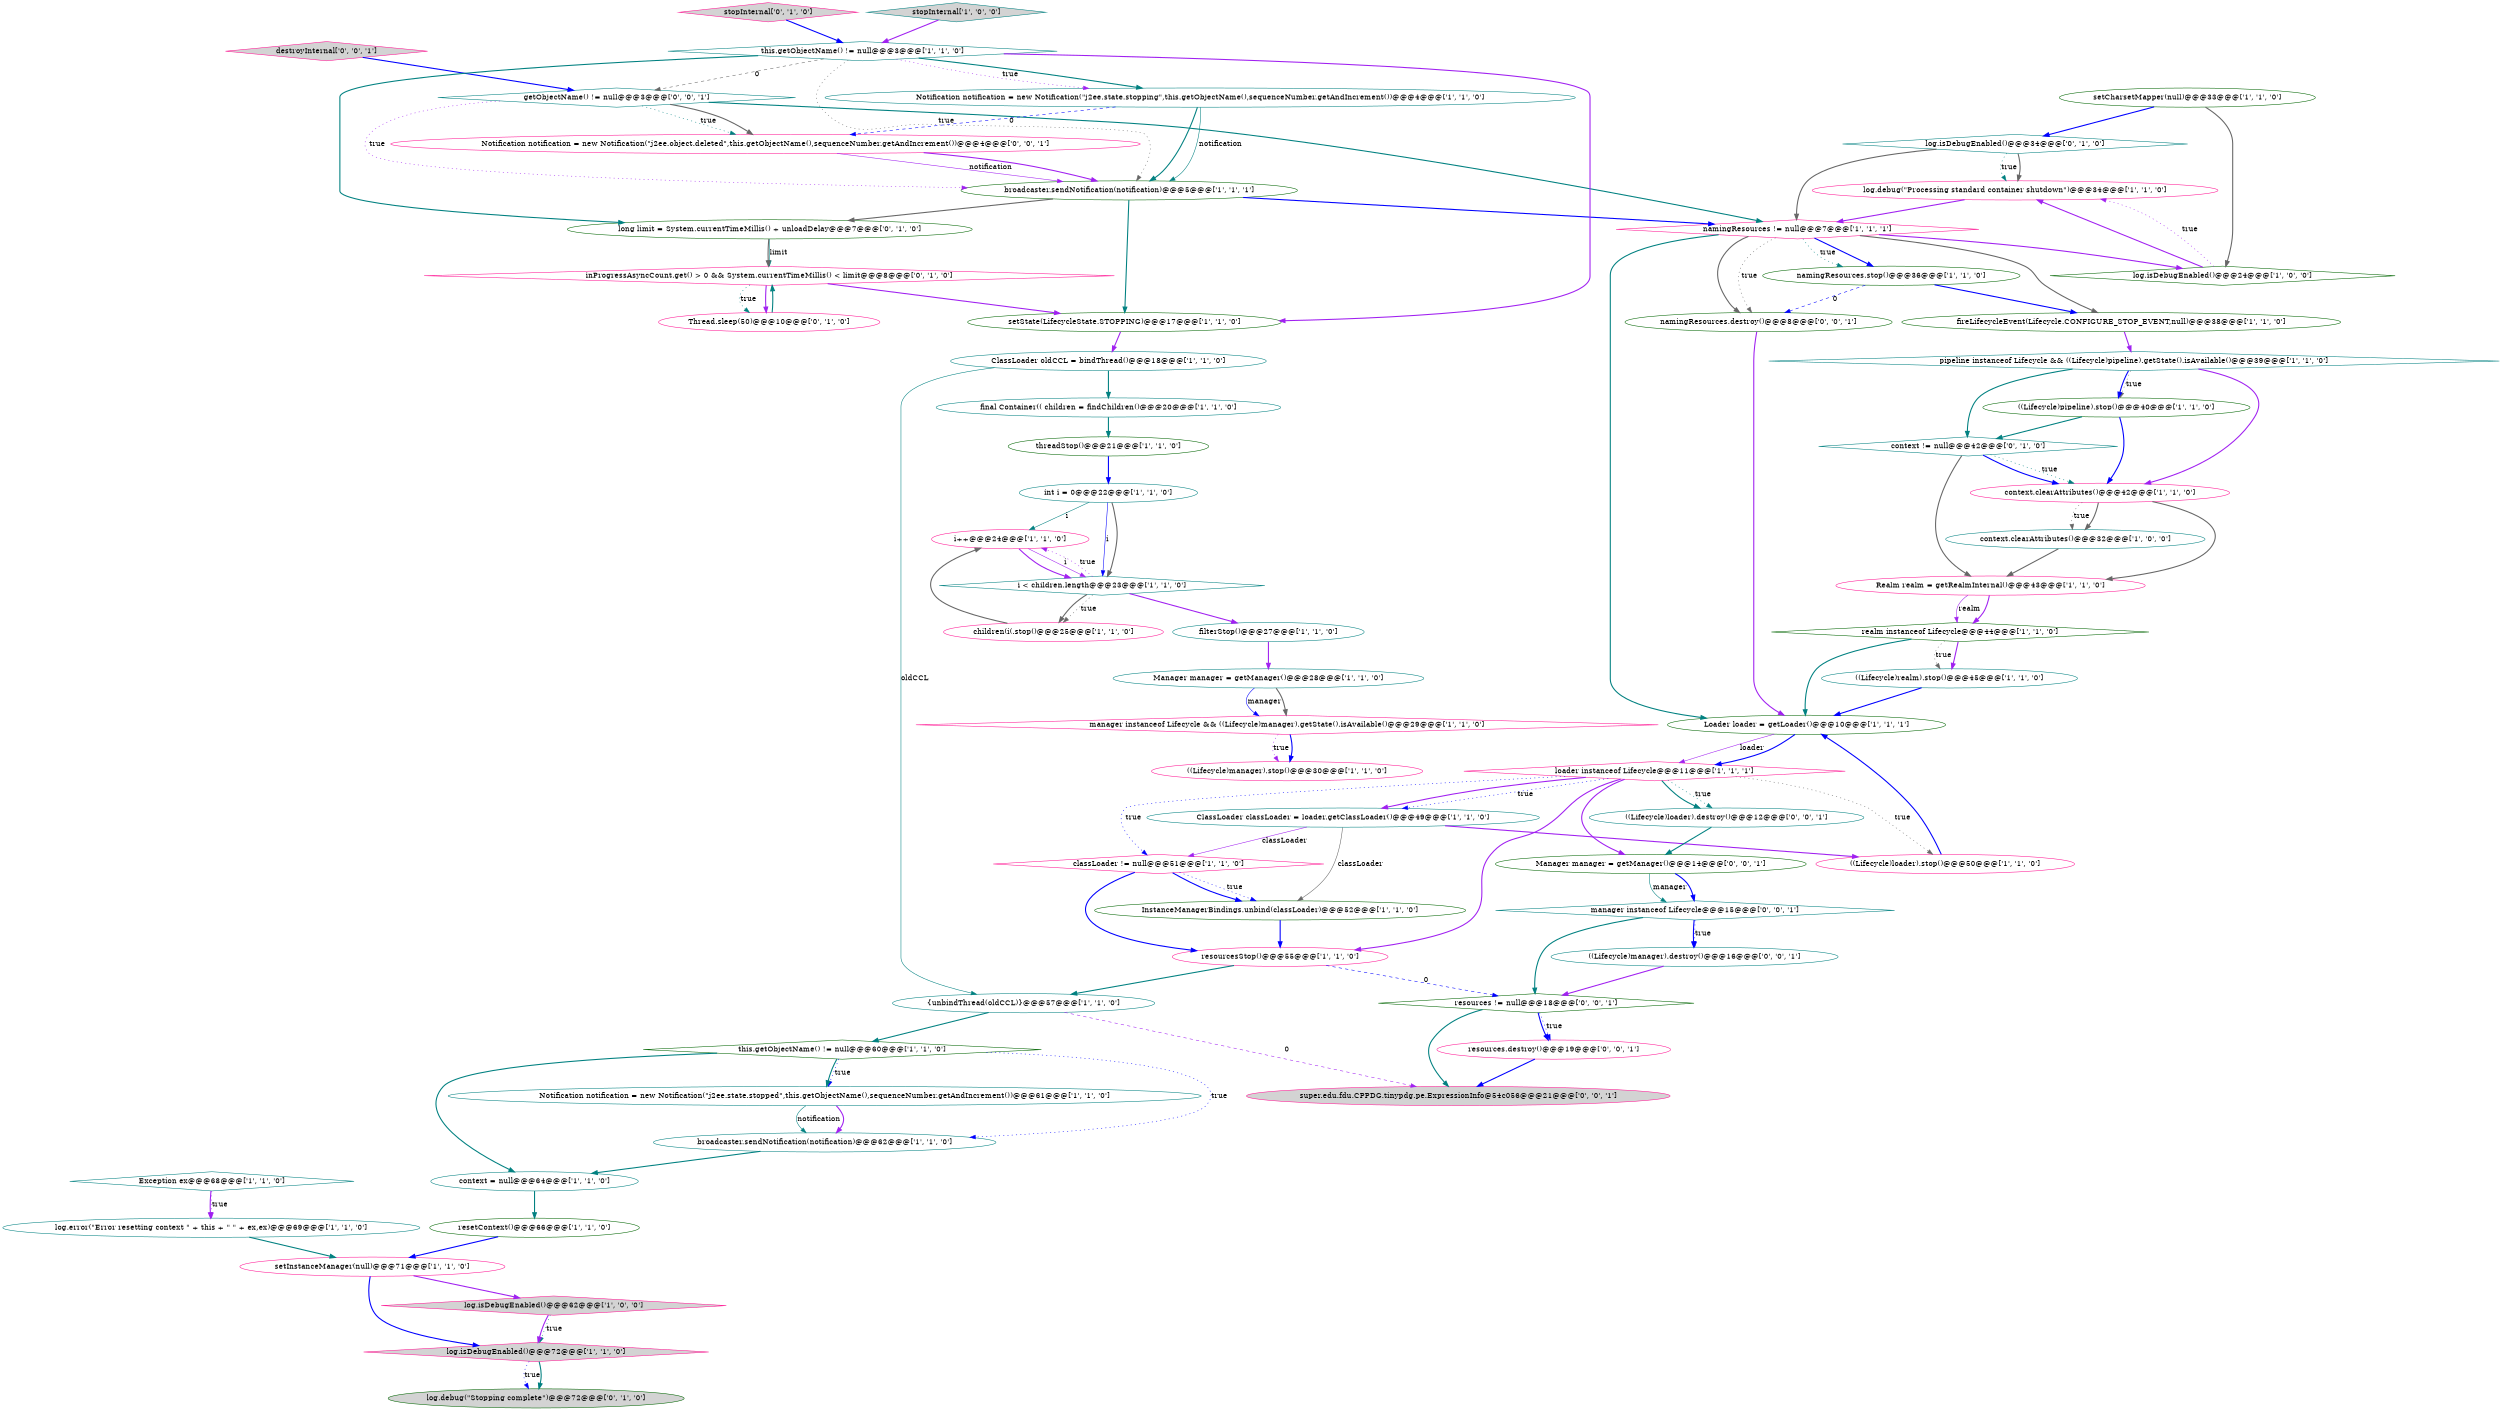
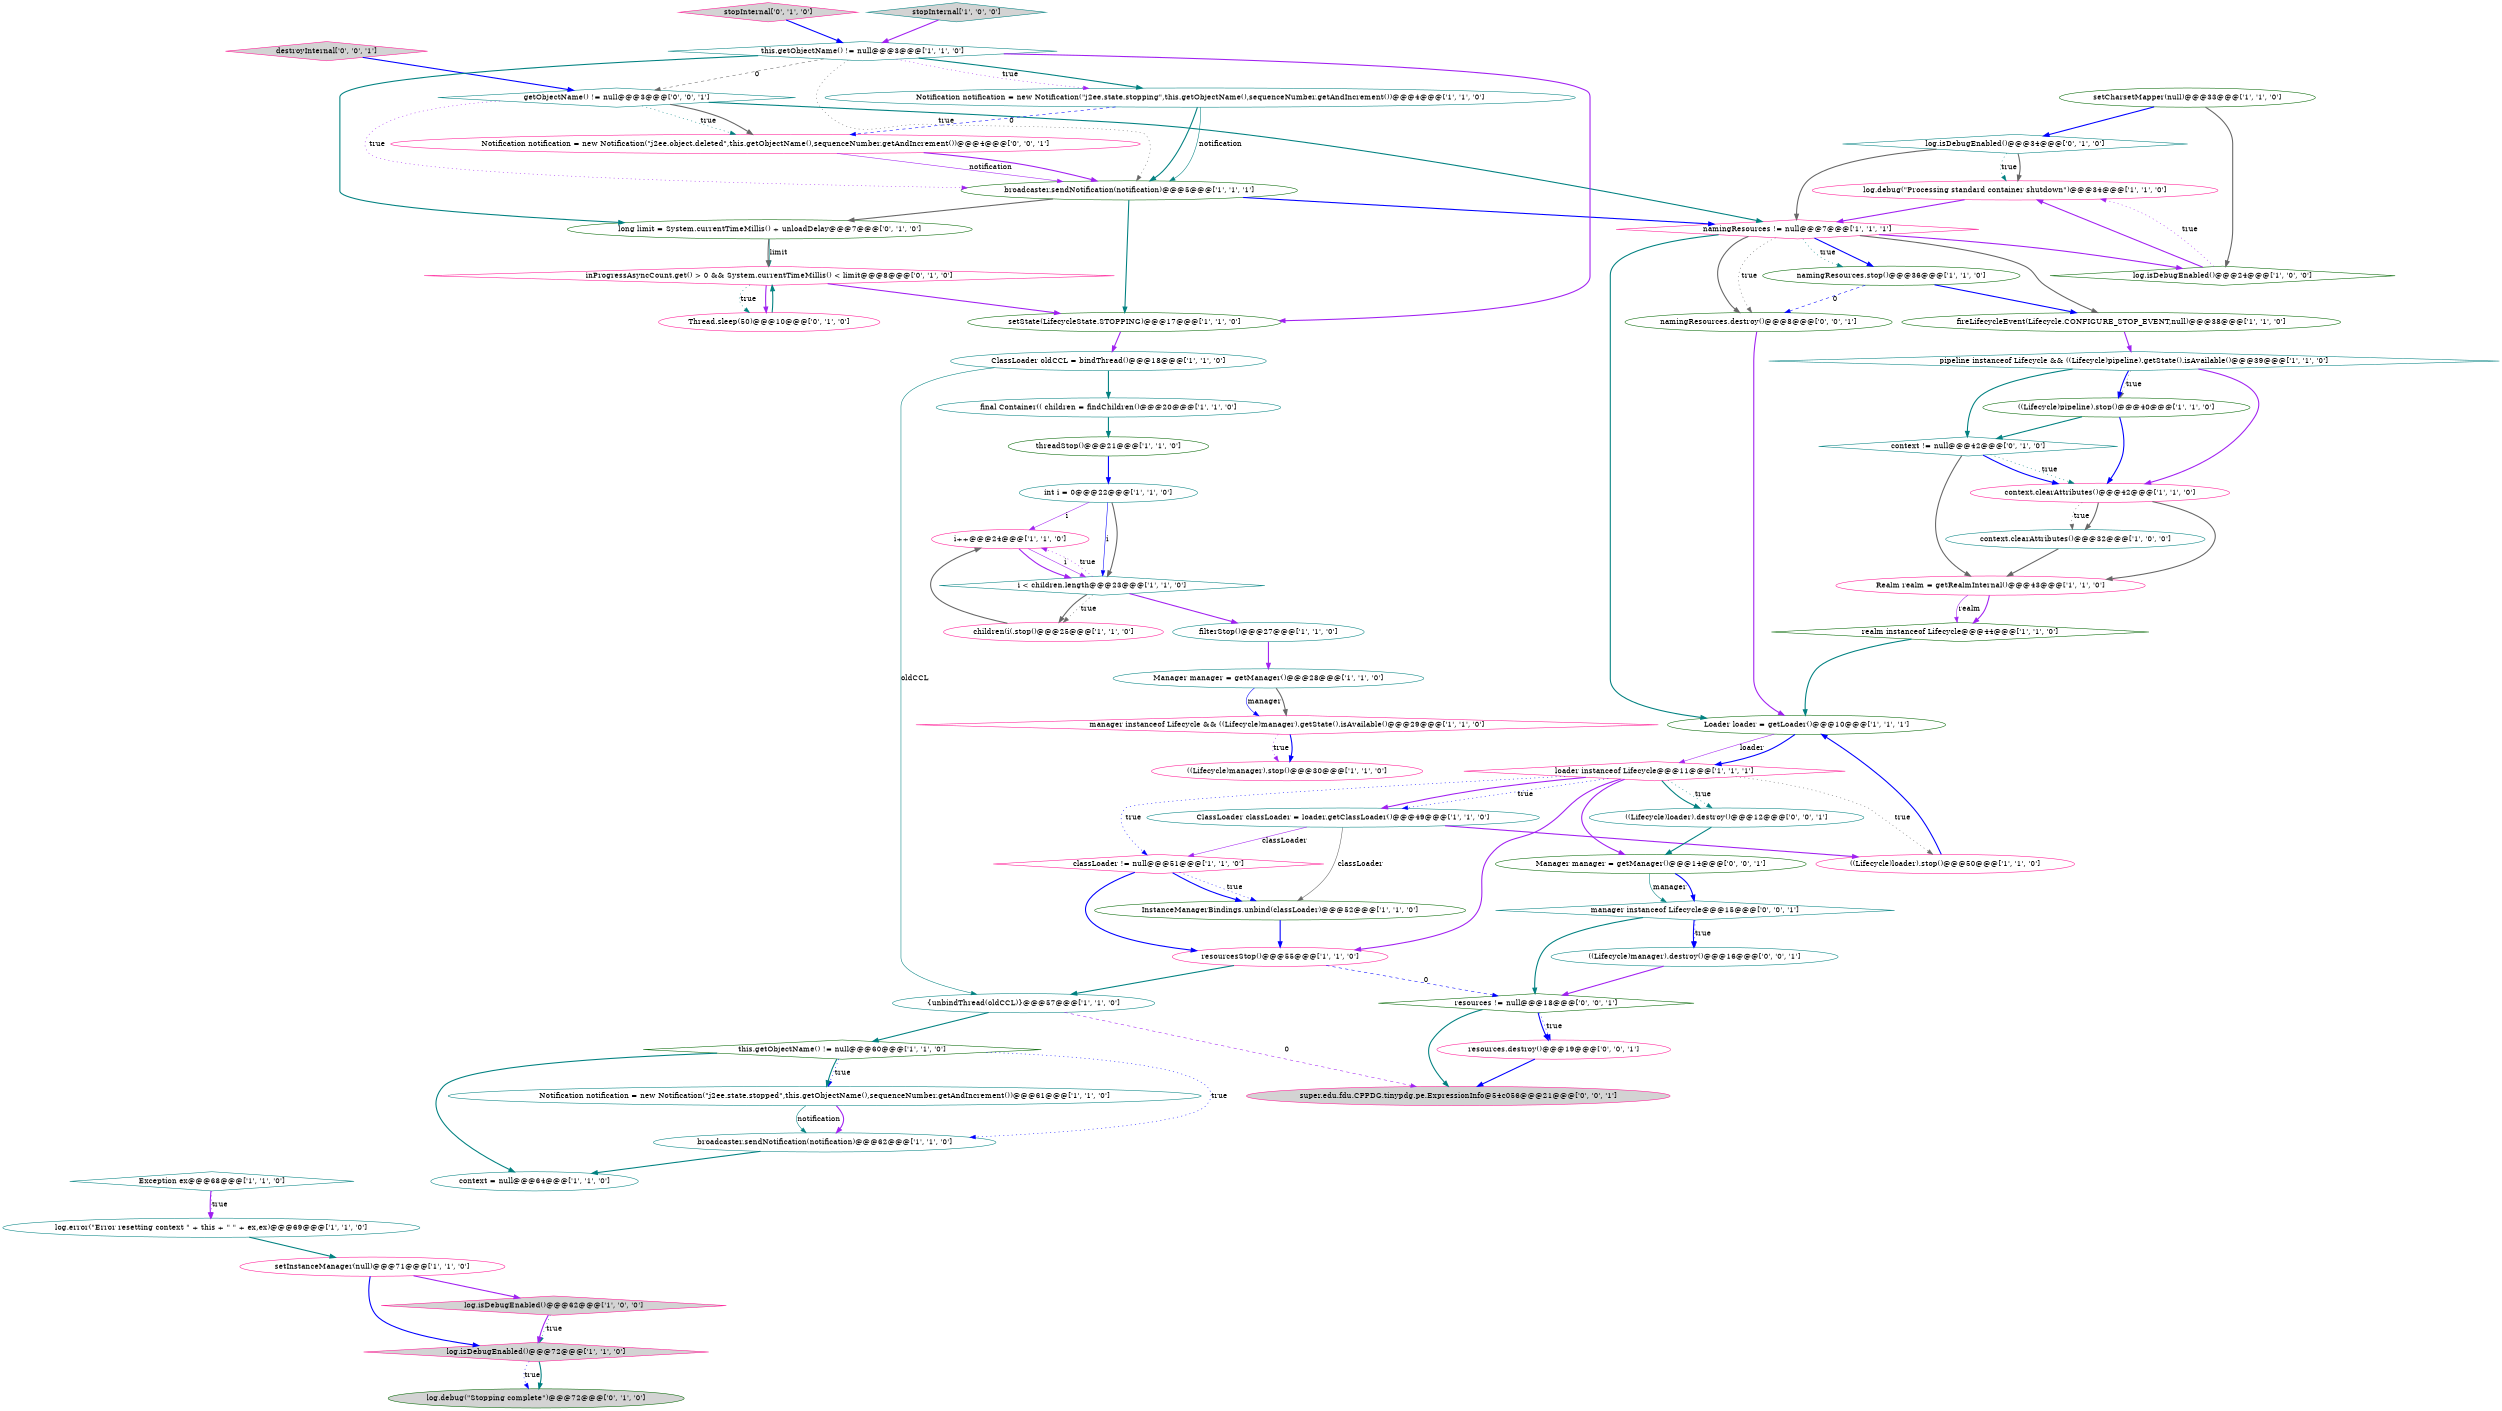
(1062, 515) -> (1062, 515)
(1949, 678) -> none
(535, 1228) -> none
